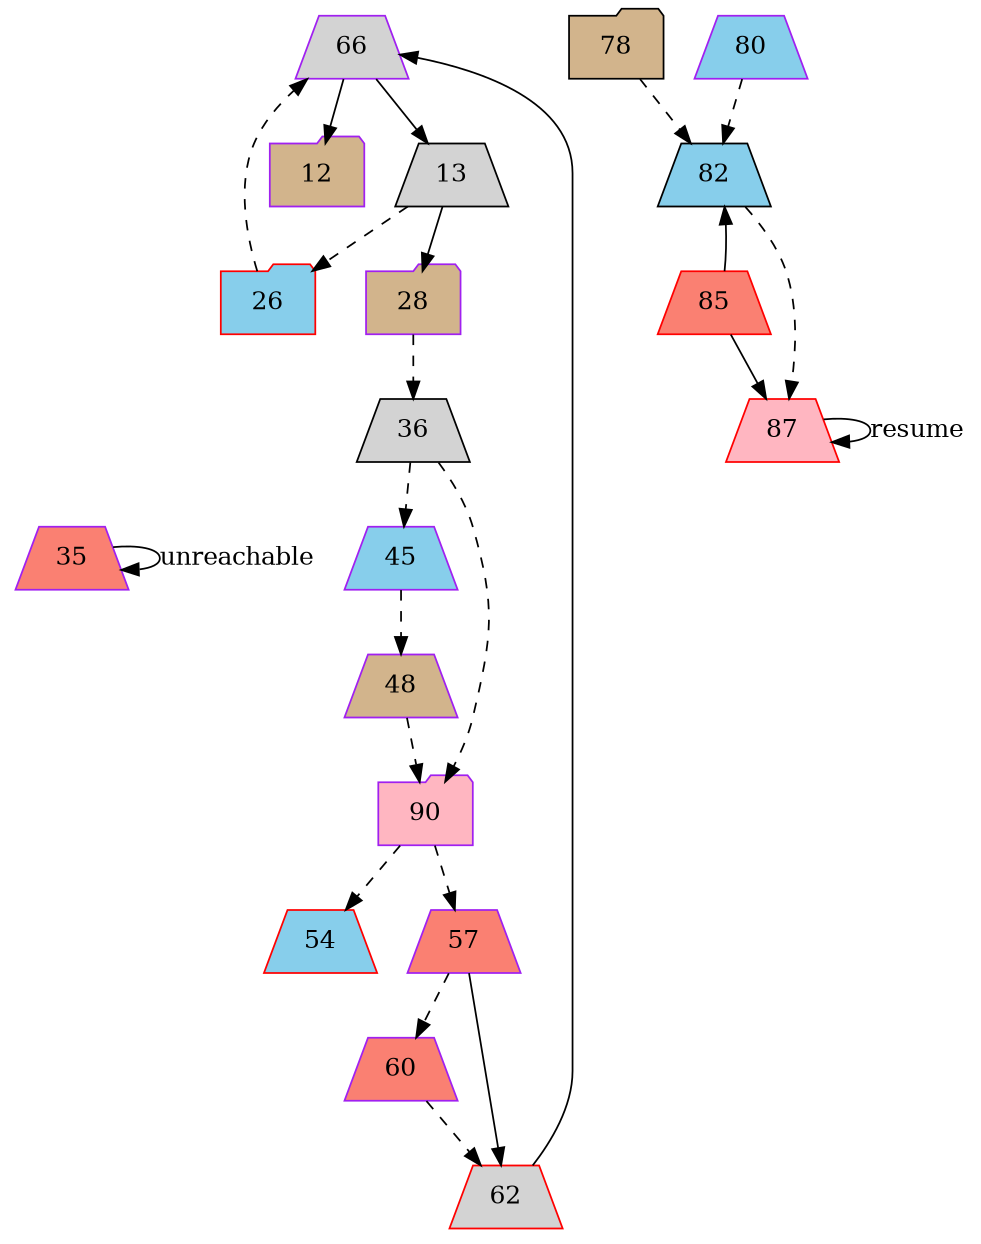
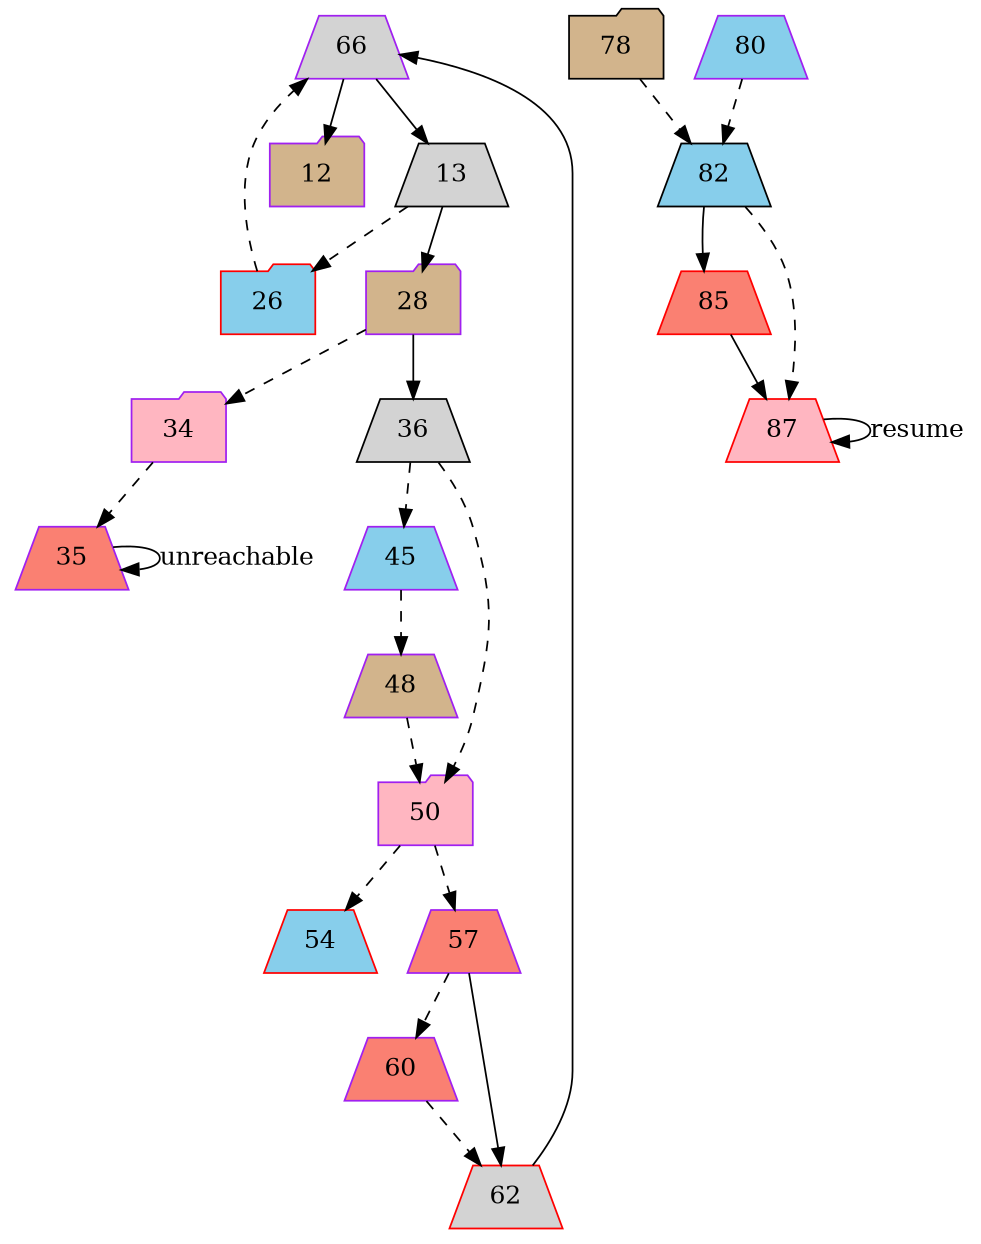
(726, 248) -> (703, 230)
(413, 358) -> (413, 358)
none -> (179, 430)
(426, 814) -> (426, 814)
